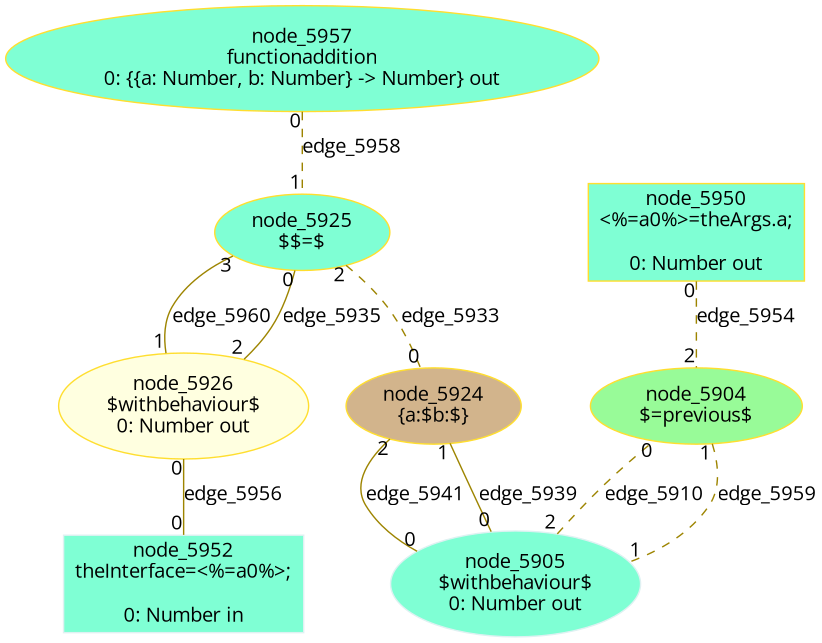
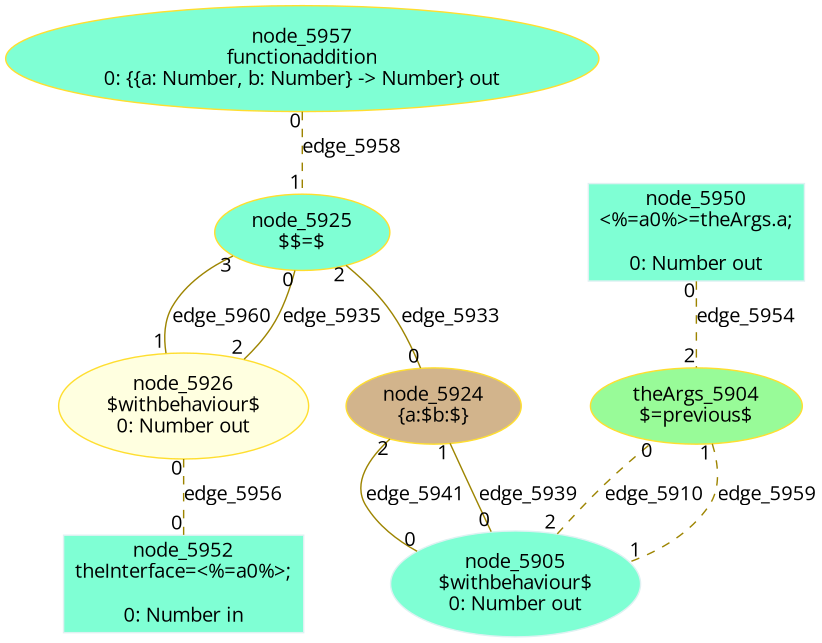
(696, 232) -> (696, 232)
(391, 311) -> (391, 311)
(696, 406) -> (696, 406)
(184, 497) -> (184, 497)
